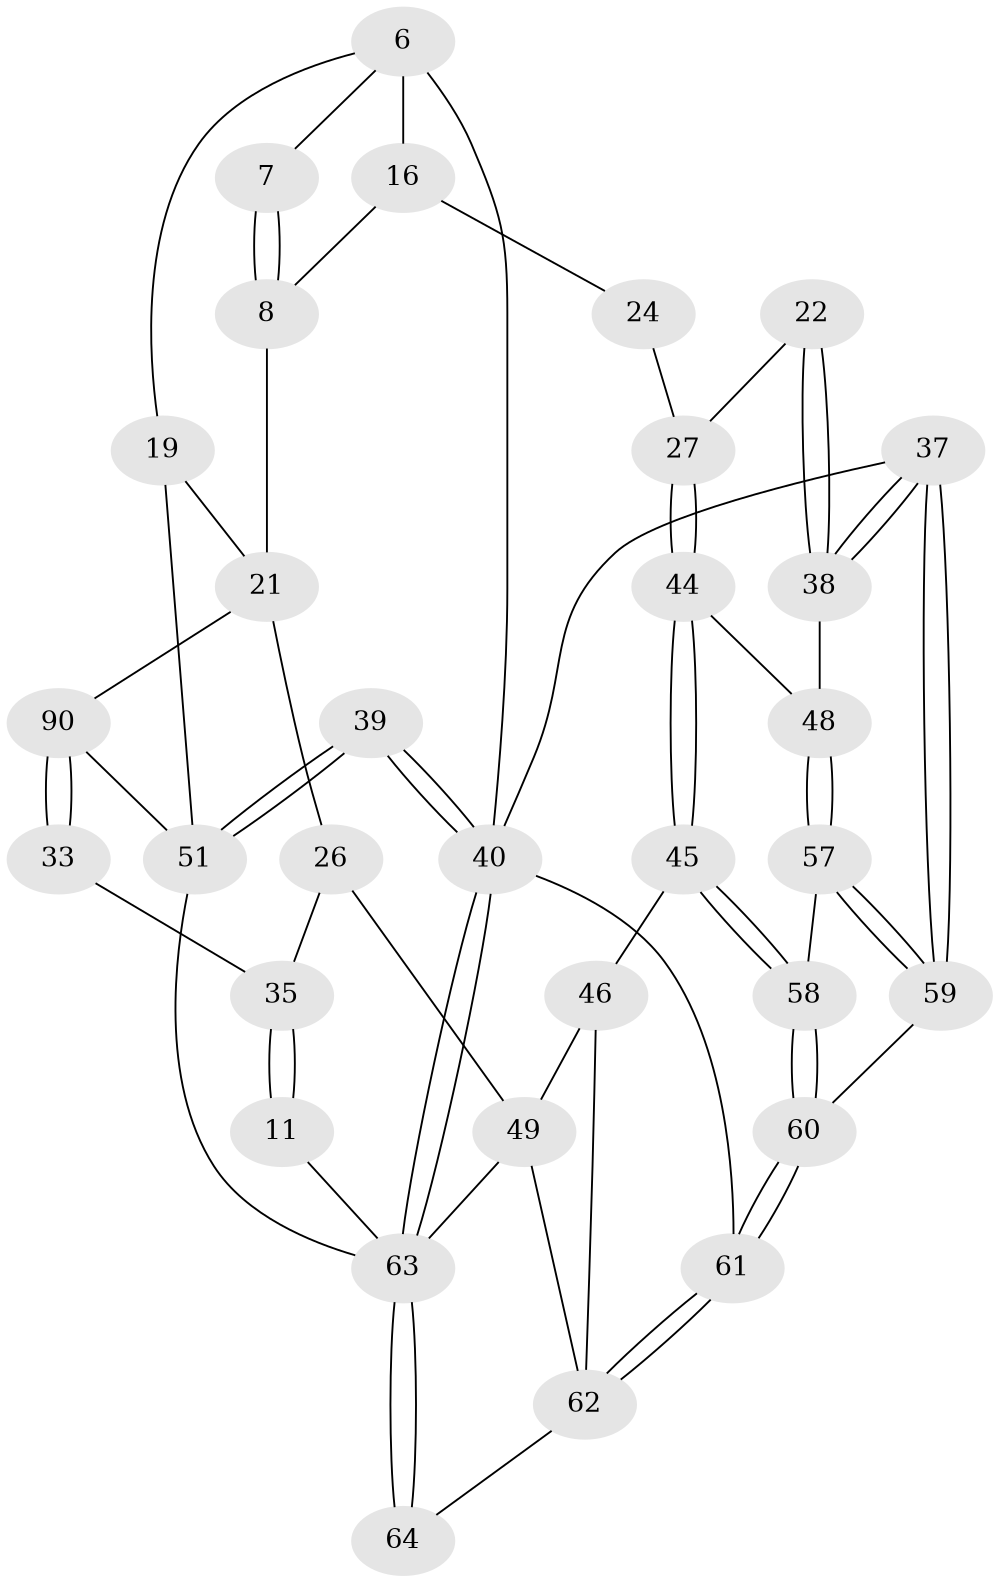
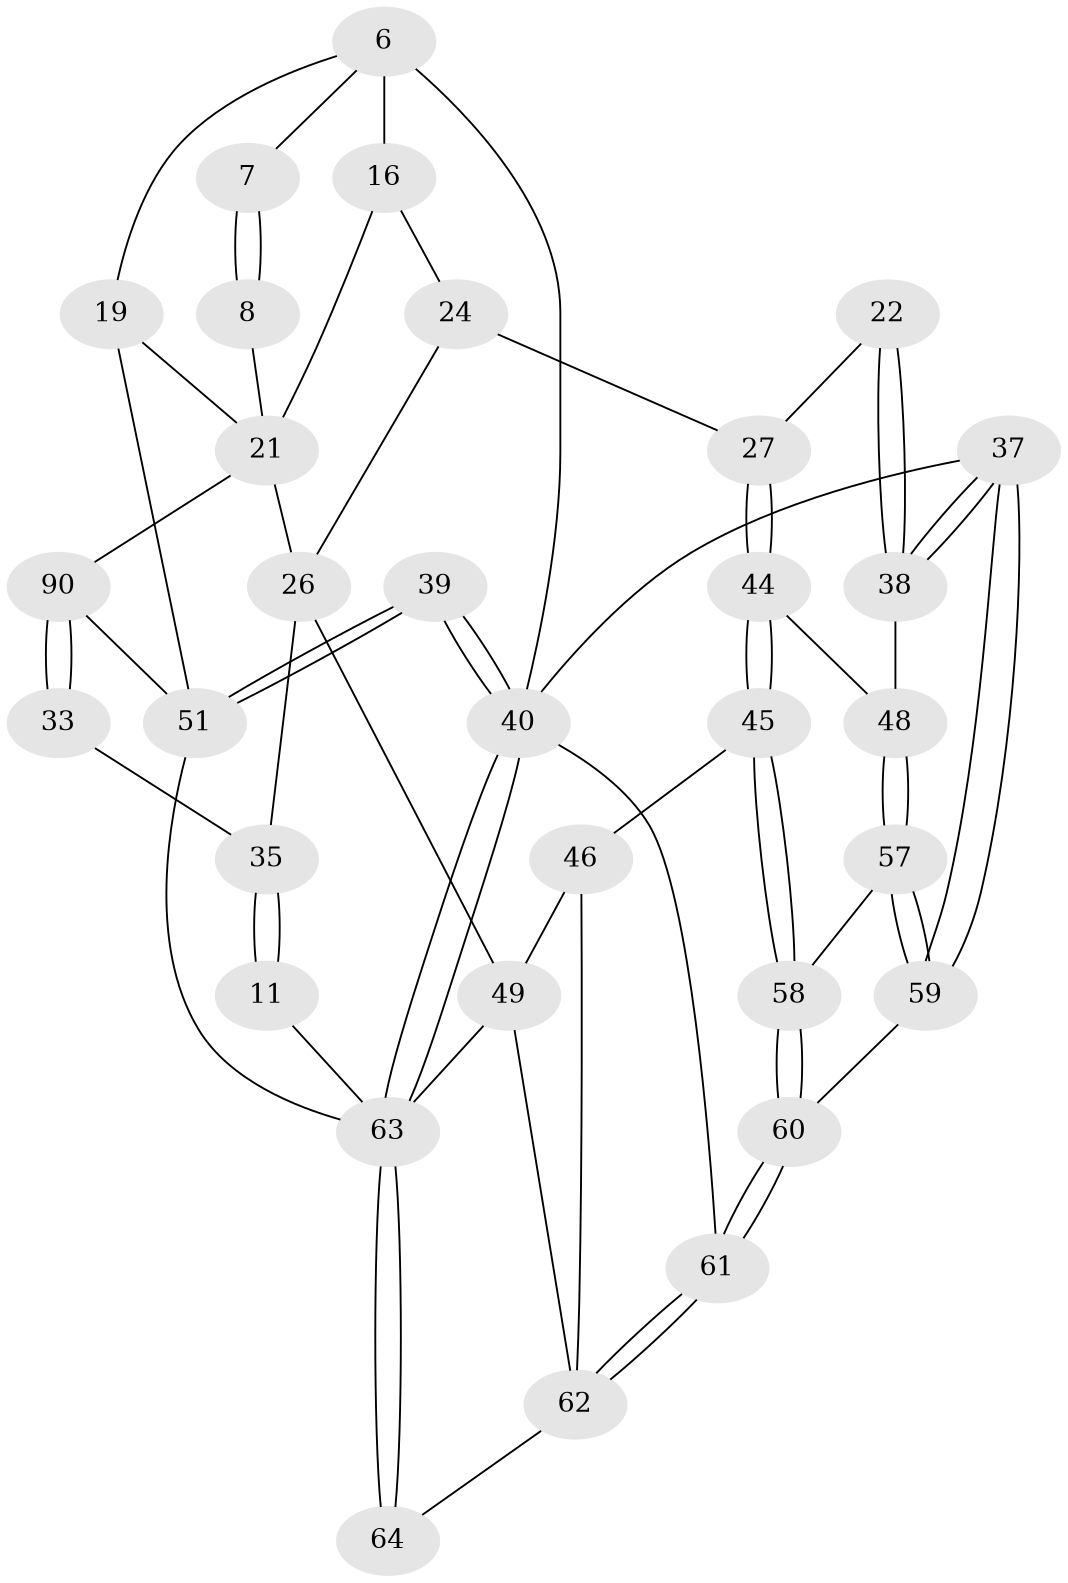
(335, 246) -> (330, 315)
none -> (378, 450)
